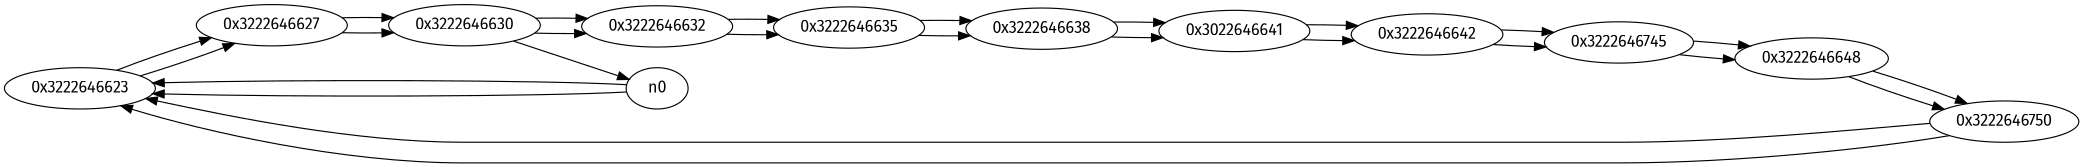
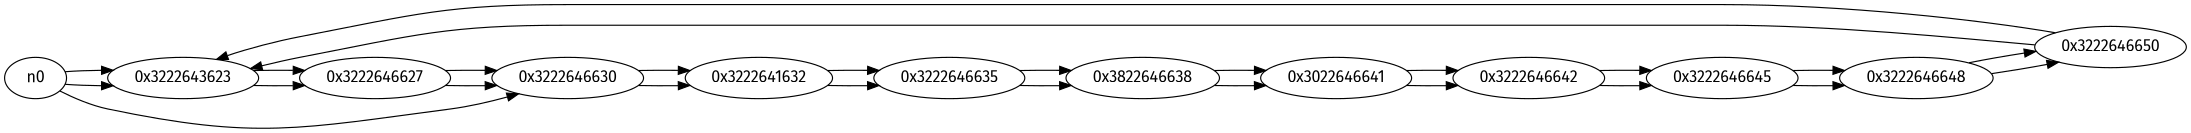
(657, 26) -> (759, 78)
(1042, 29) -> (1143, 78)
(1619, 42) -> (1722, 78)
(566, 58) -> (282, 128)
(80, 88) -> (183, 78)
(2004, 122) -> (2111, 47)
